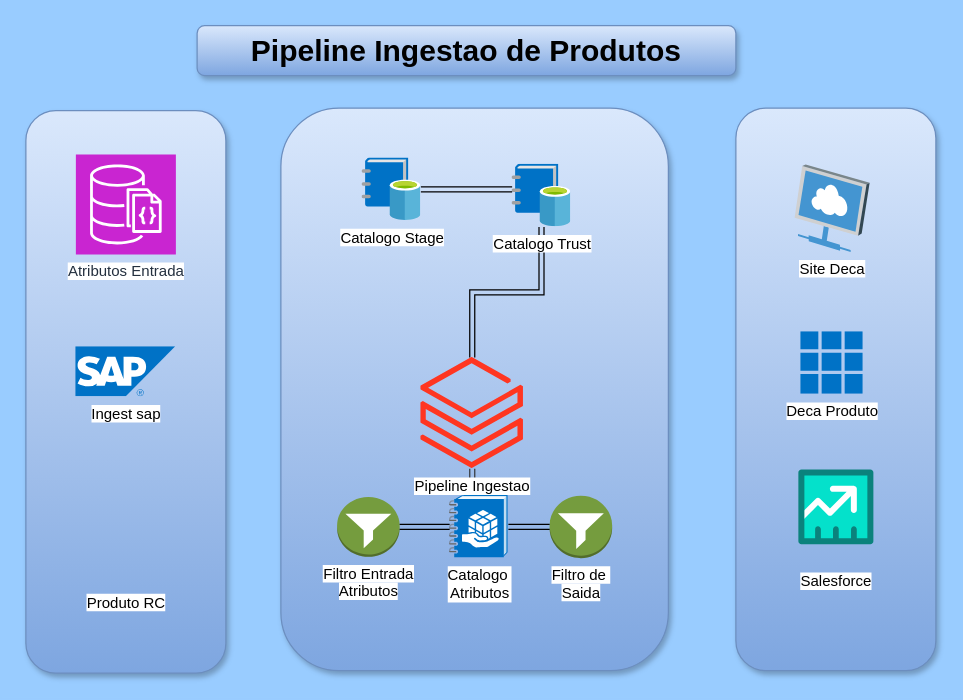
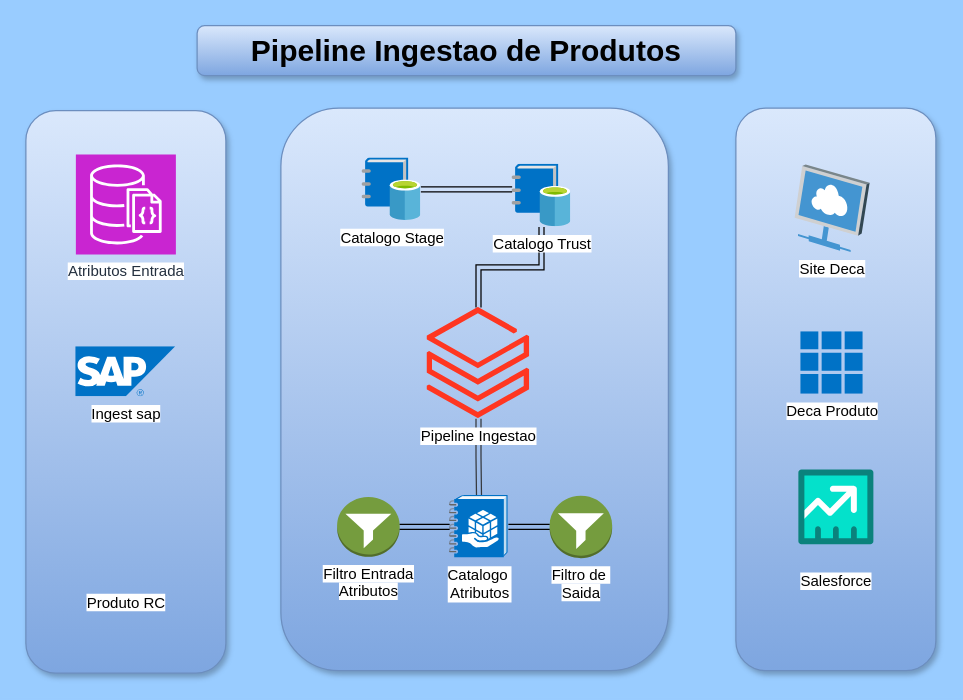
(472, 413) -> (478, 363)
